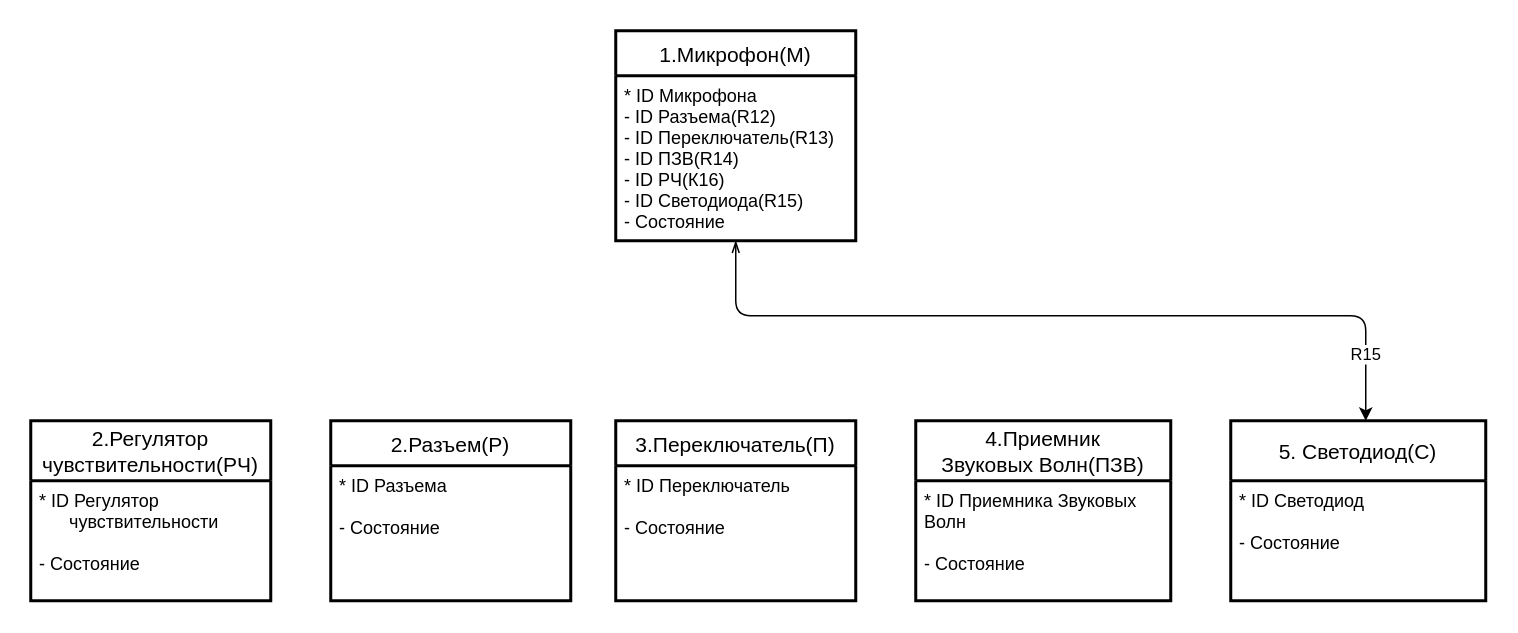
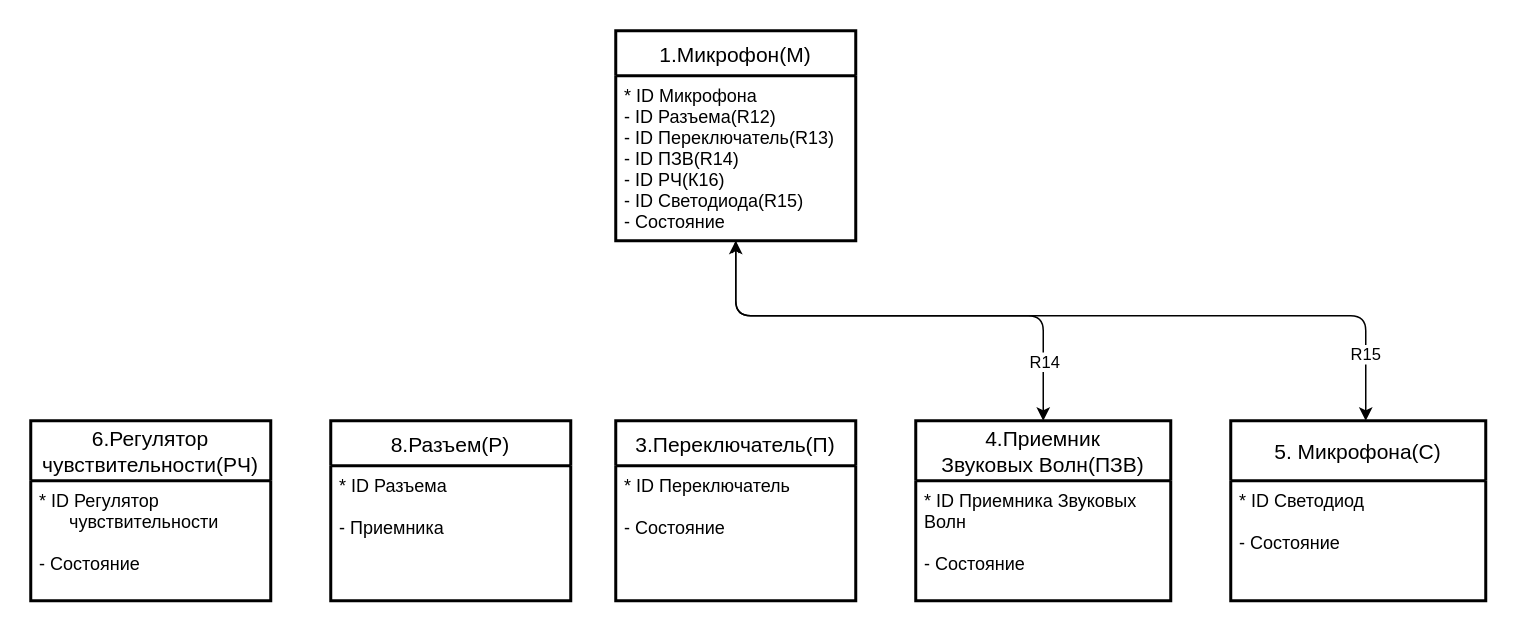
none -> (1043, 364)
(150, 439) -> (150, 439)
(450, 445) -> (450, 445)
(1358, 452) -> (1358, 452)
(395, 486) -> (395, 486)
